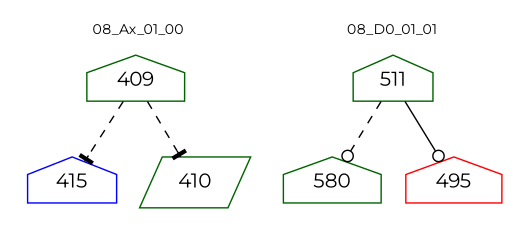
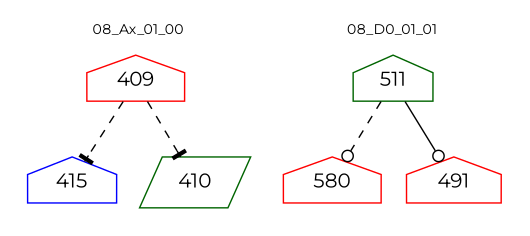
(136, 81) -> (136, 81)
(332, 182) -> (332, 182)
(454, 182) -> (454, 182)
